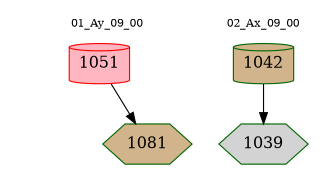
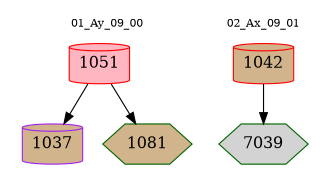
(264, 24) -> (264, 24)
(264, 64) -> (264, 64)
none -> (52, 144)
(264, 144) -> (264, 144)
